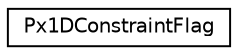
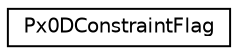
(119, 28) -> (119, 28)
